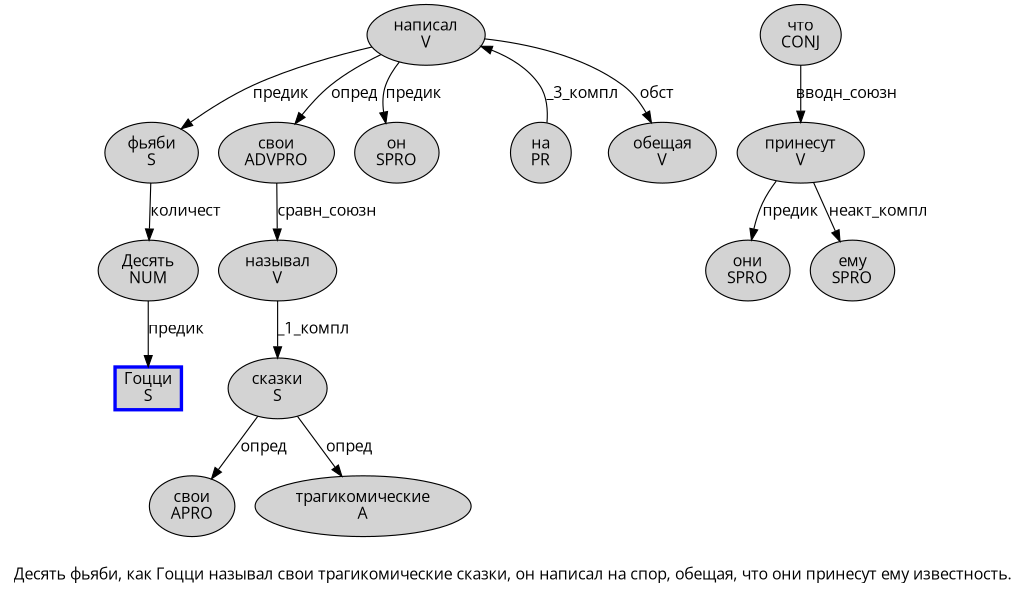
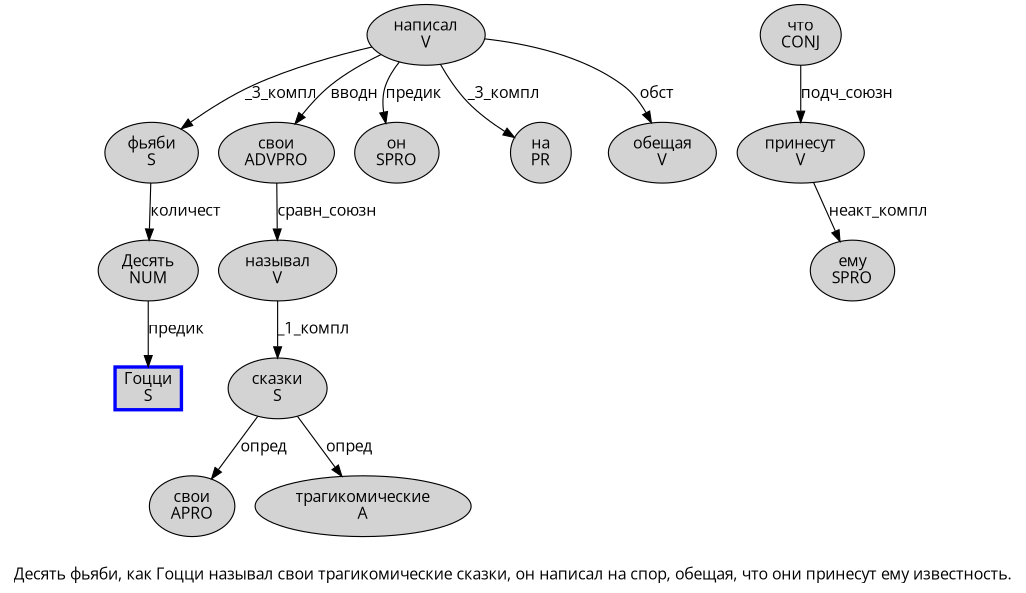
(533, 77) -> (468, 102)
(281, 94) -> (281, 94)
(355, 94) -> (355, 94)
(847, 94) -> (847, 94)
(748, 271) -> none
